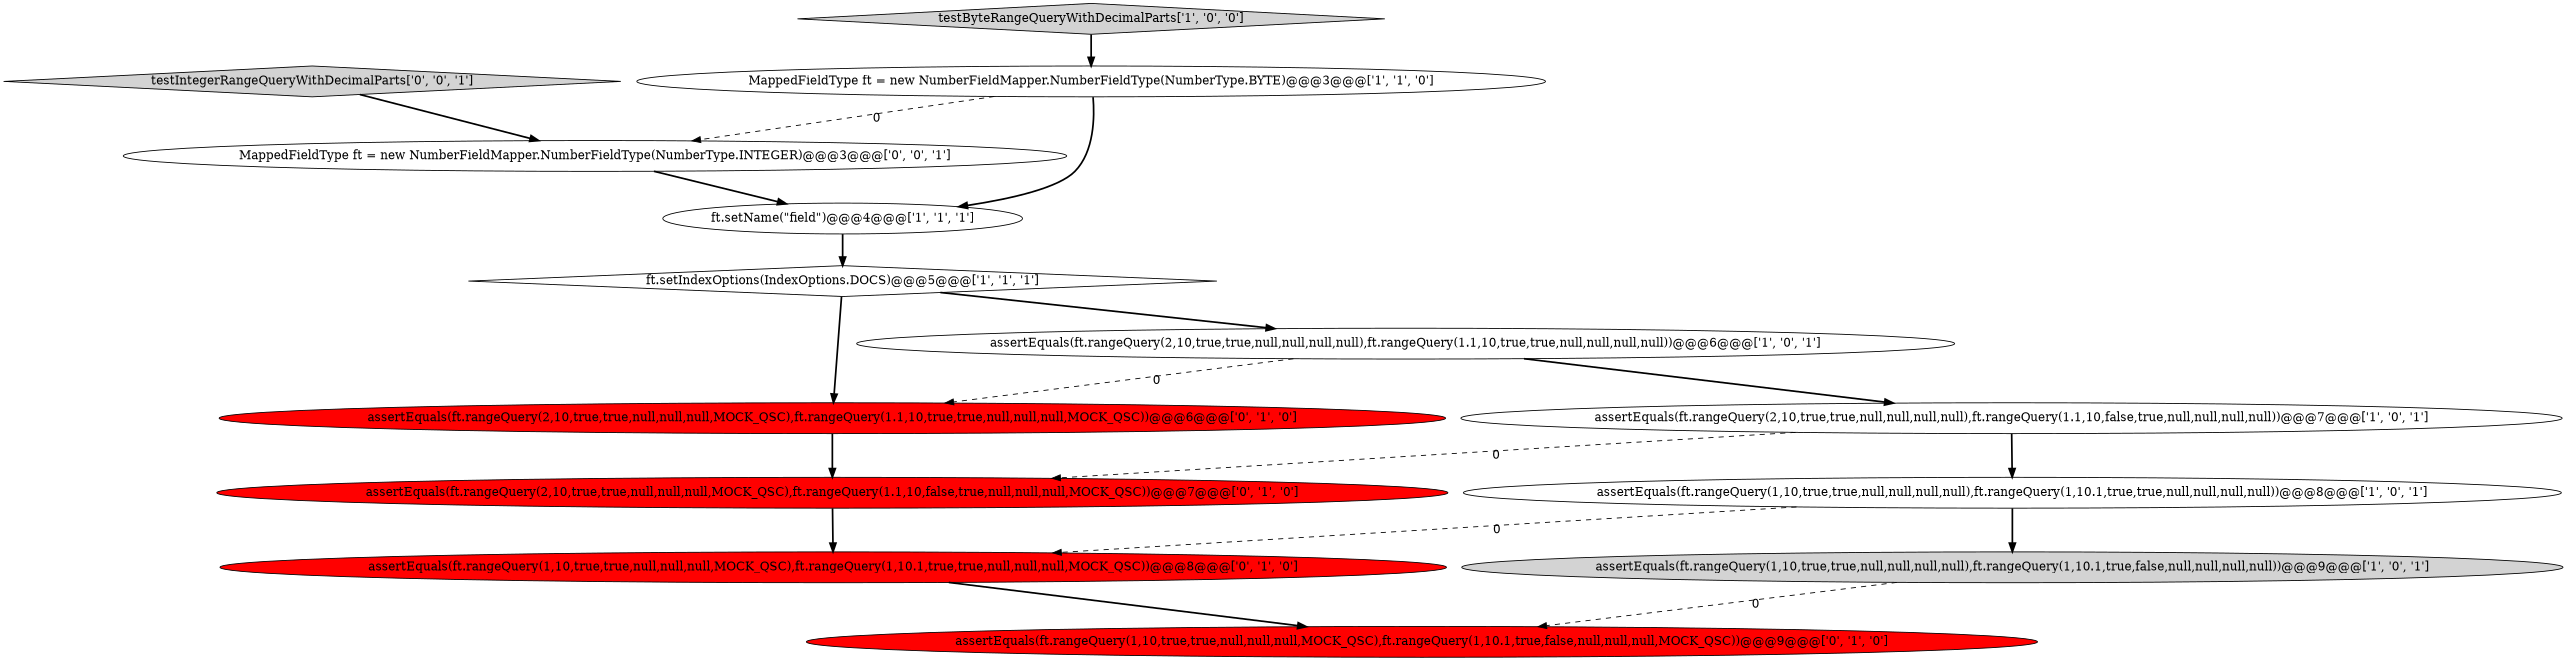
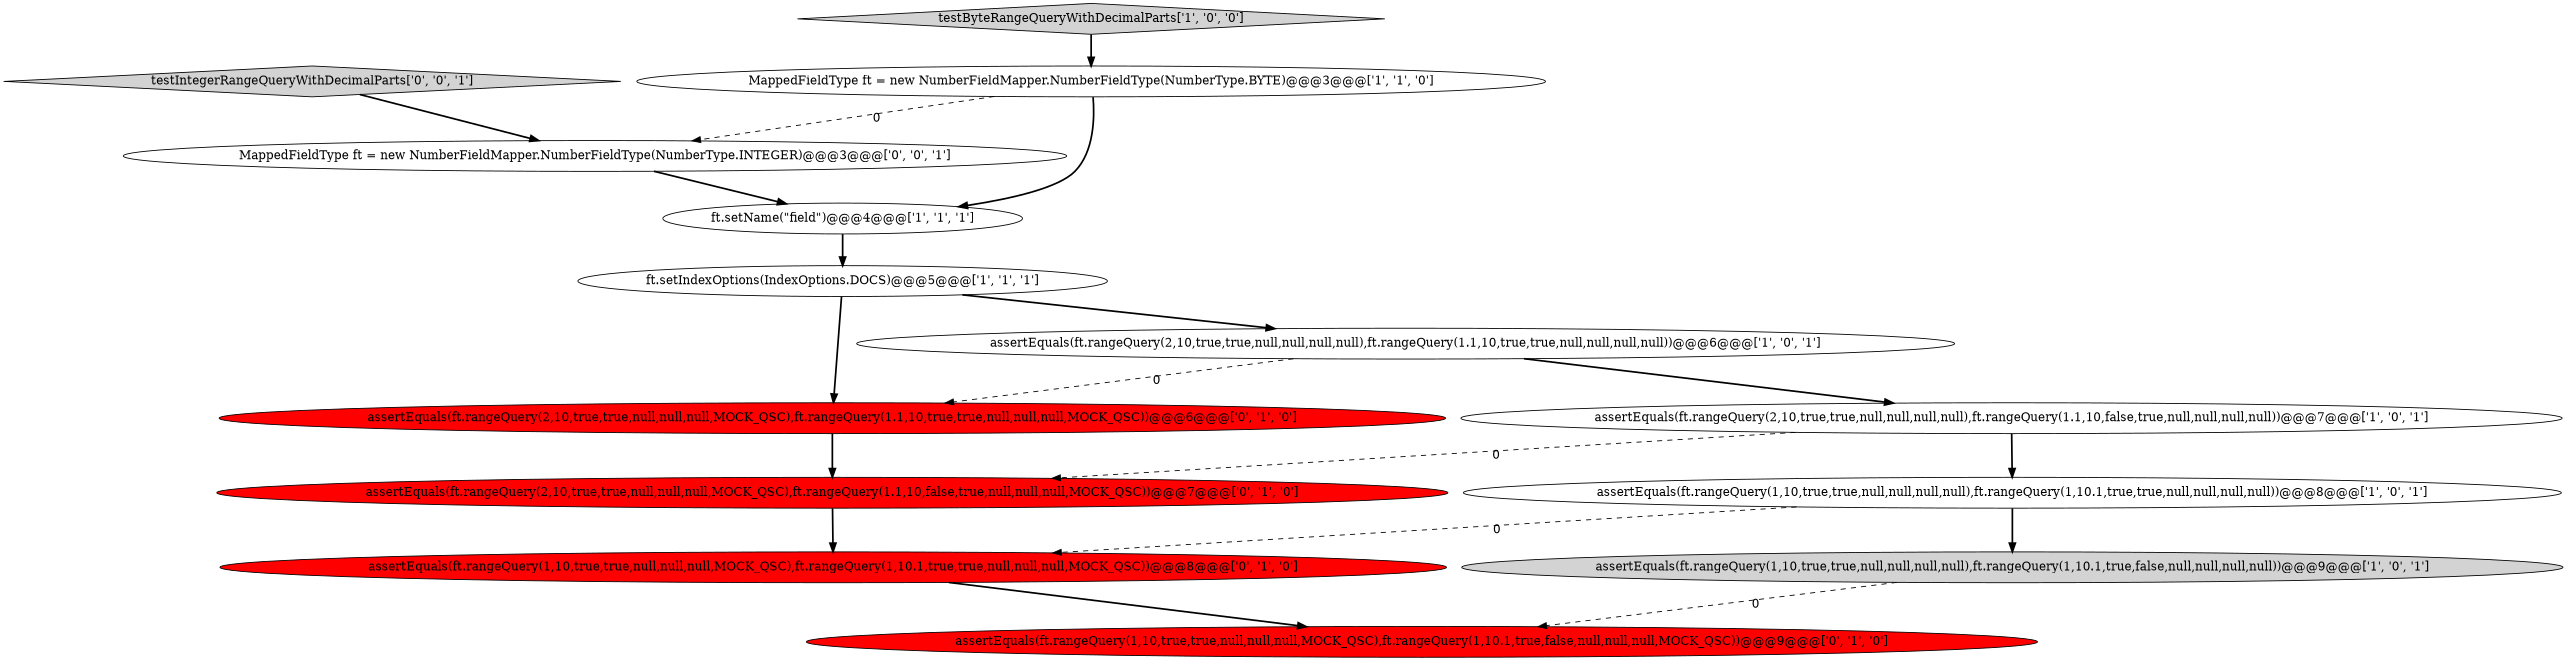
(843, 281) -> (843, 281)
